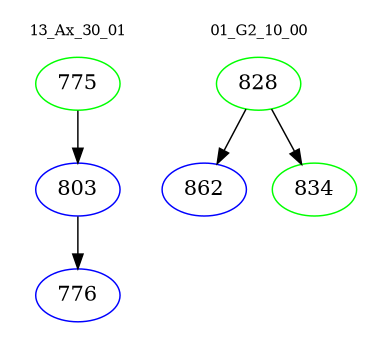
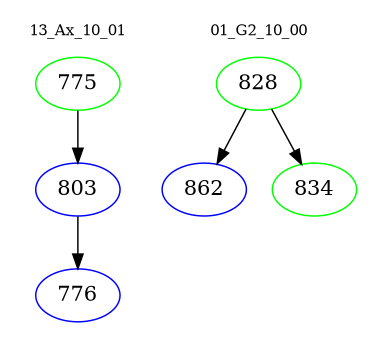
(78, 32) -> (78, 32)
